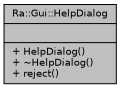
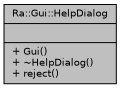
(49, 52) -> (30, 52)
